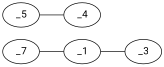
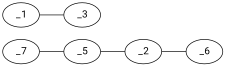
(82, 15) -> (143, 52)
(52, 52) -> (52, 52)
none -> (204, 52)
